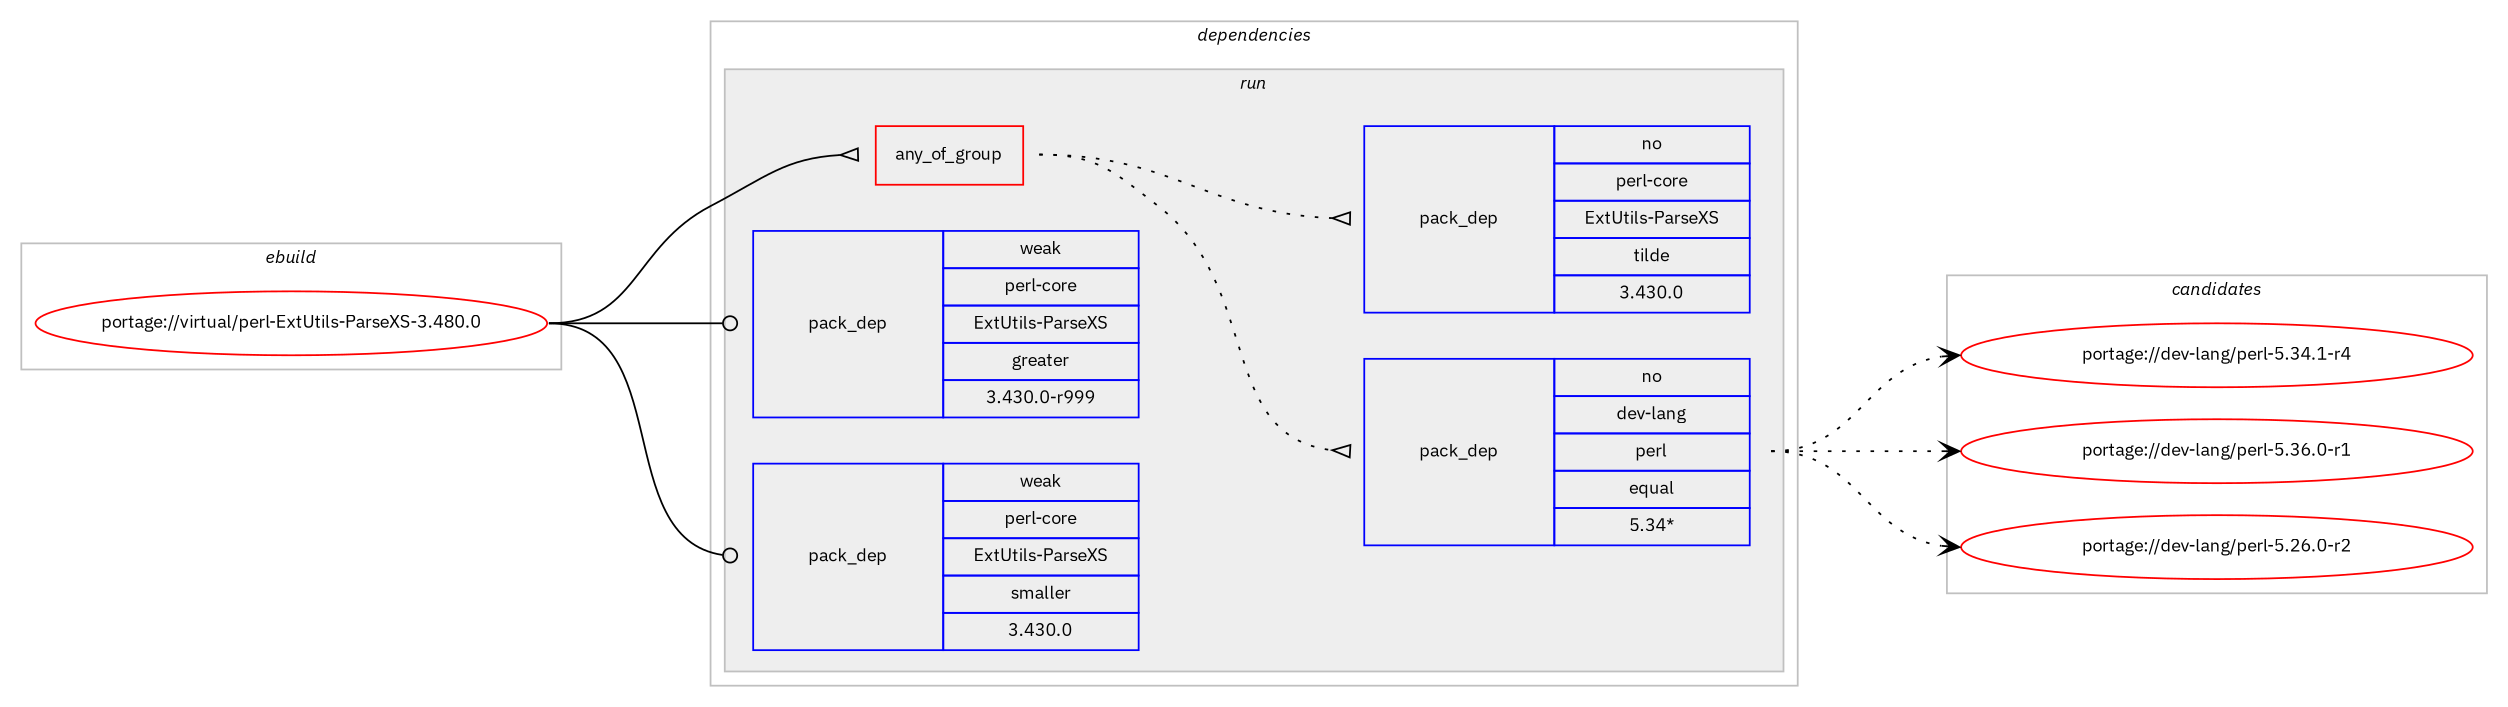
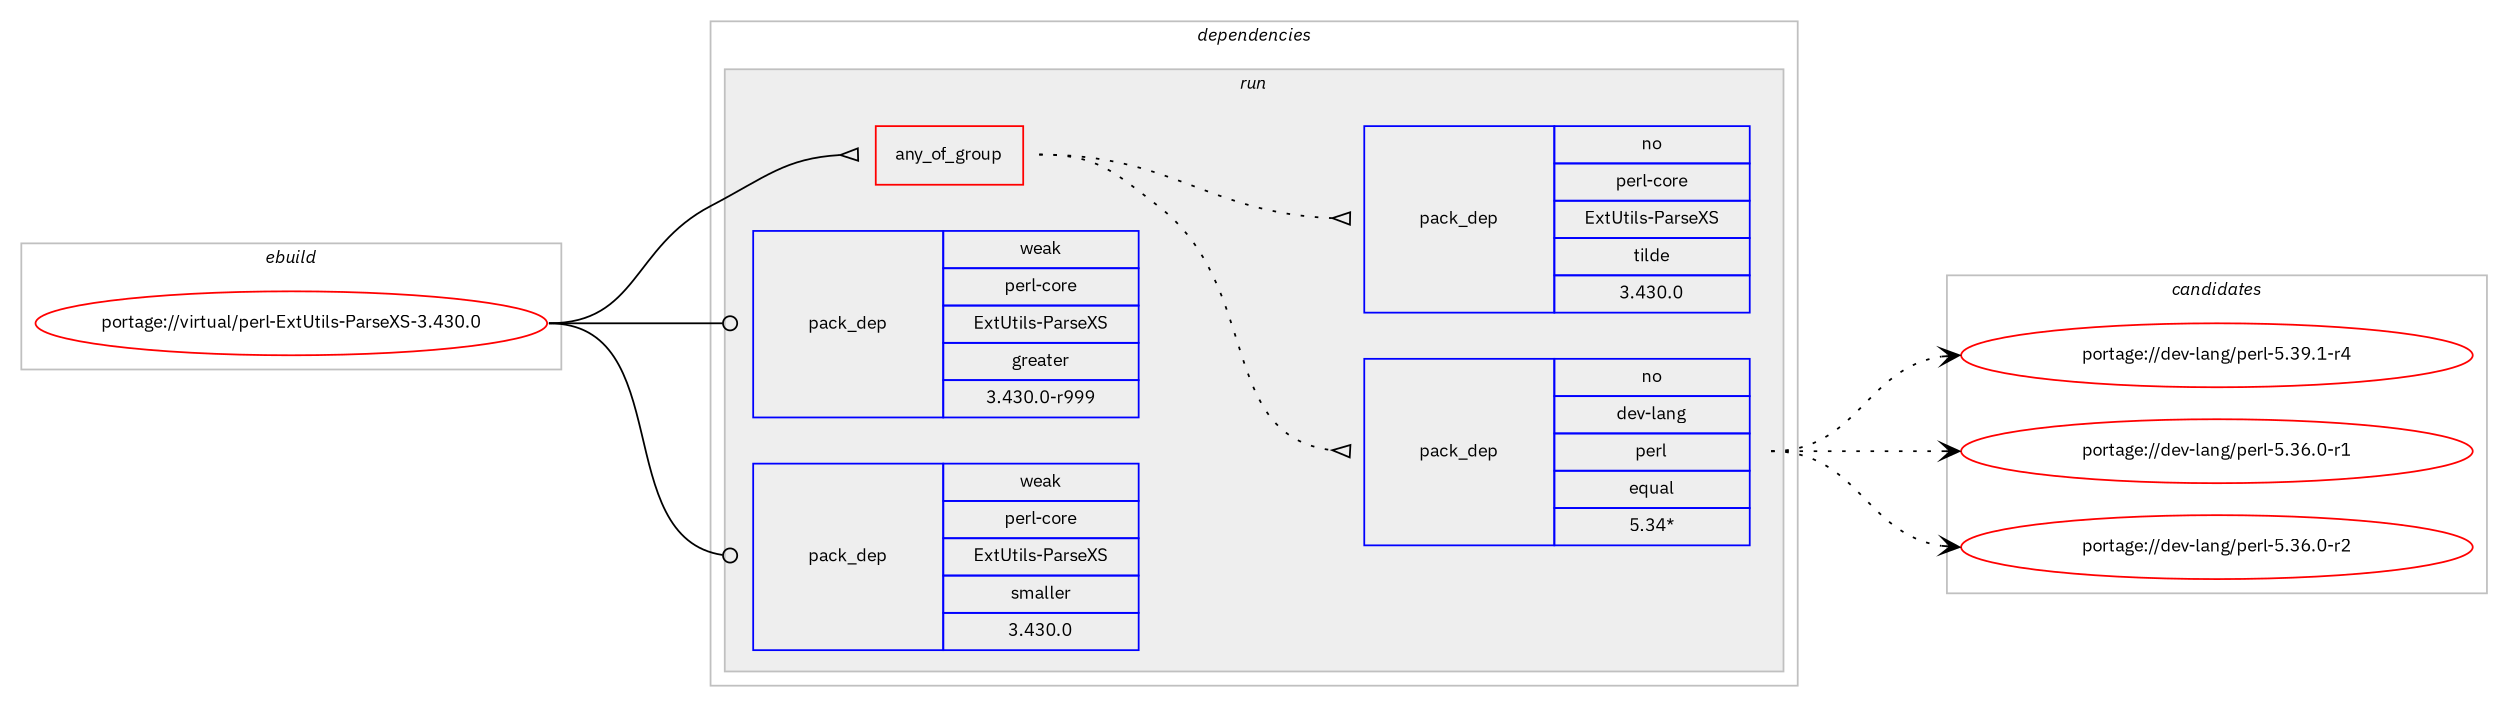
(291, 323) -> (291, 323)
(2217, 355) -> (2217, 355)
(2217, 547) -> (2217, 547)
